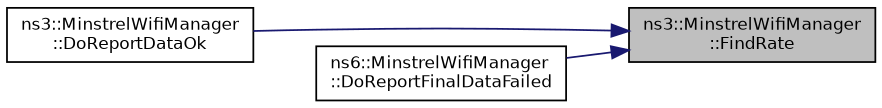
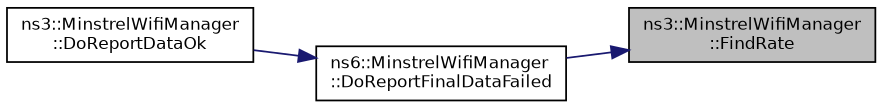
(432, 29) -> (276, 53)
